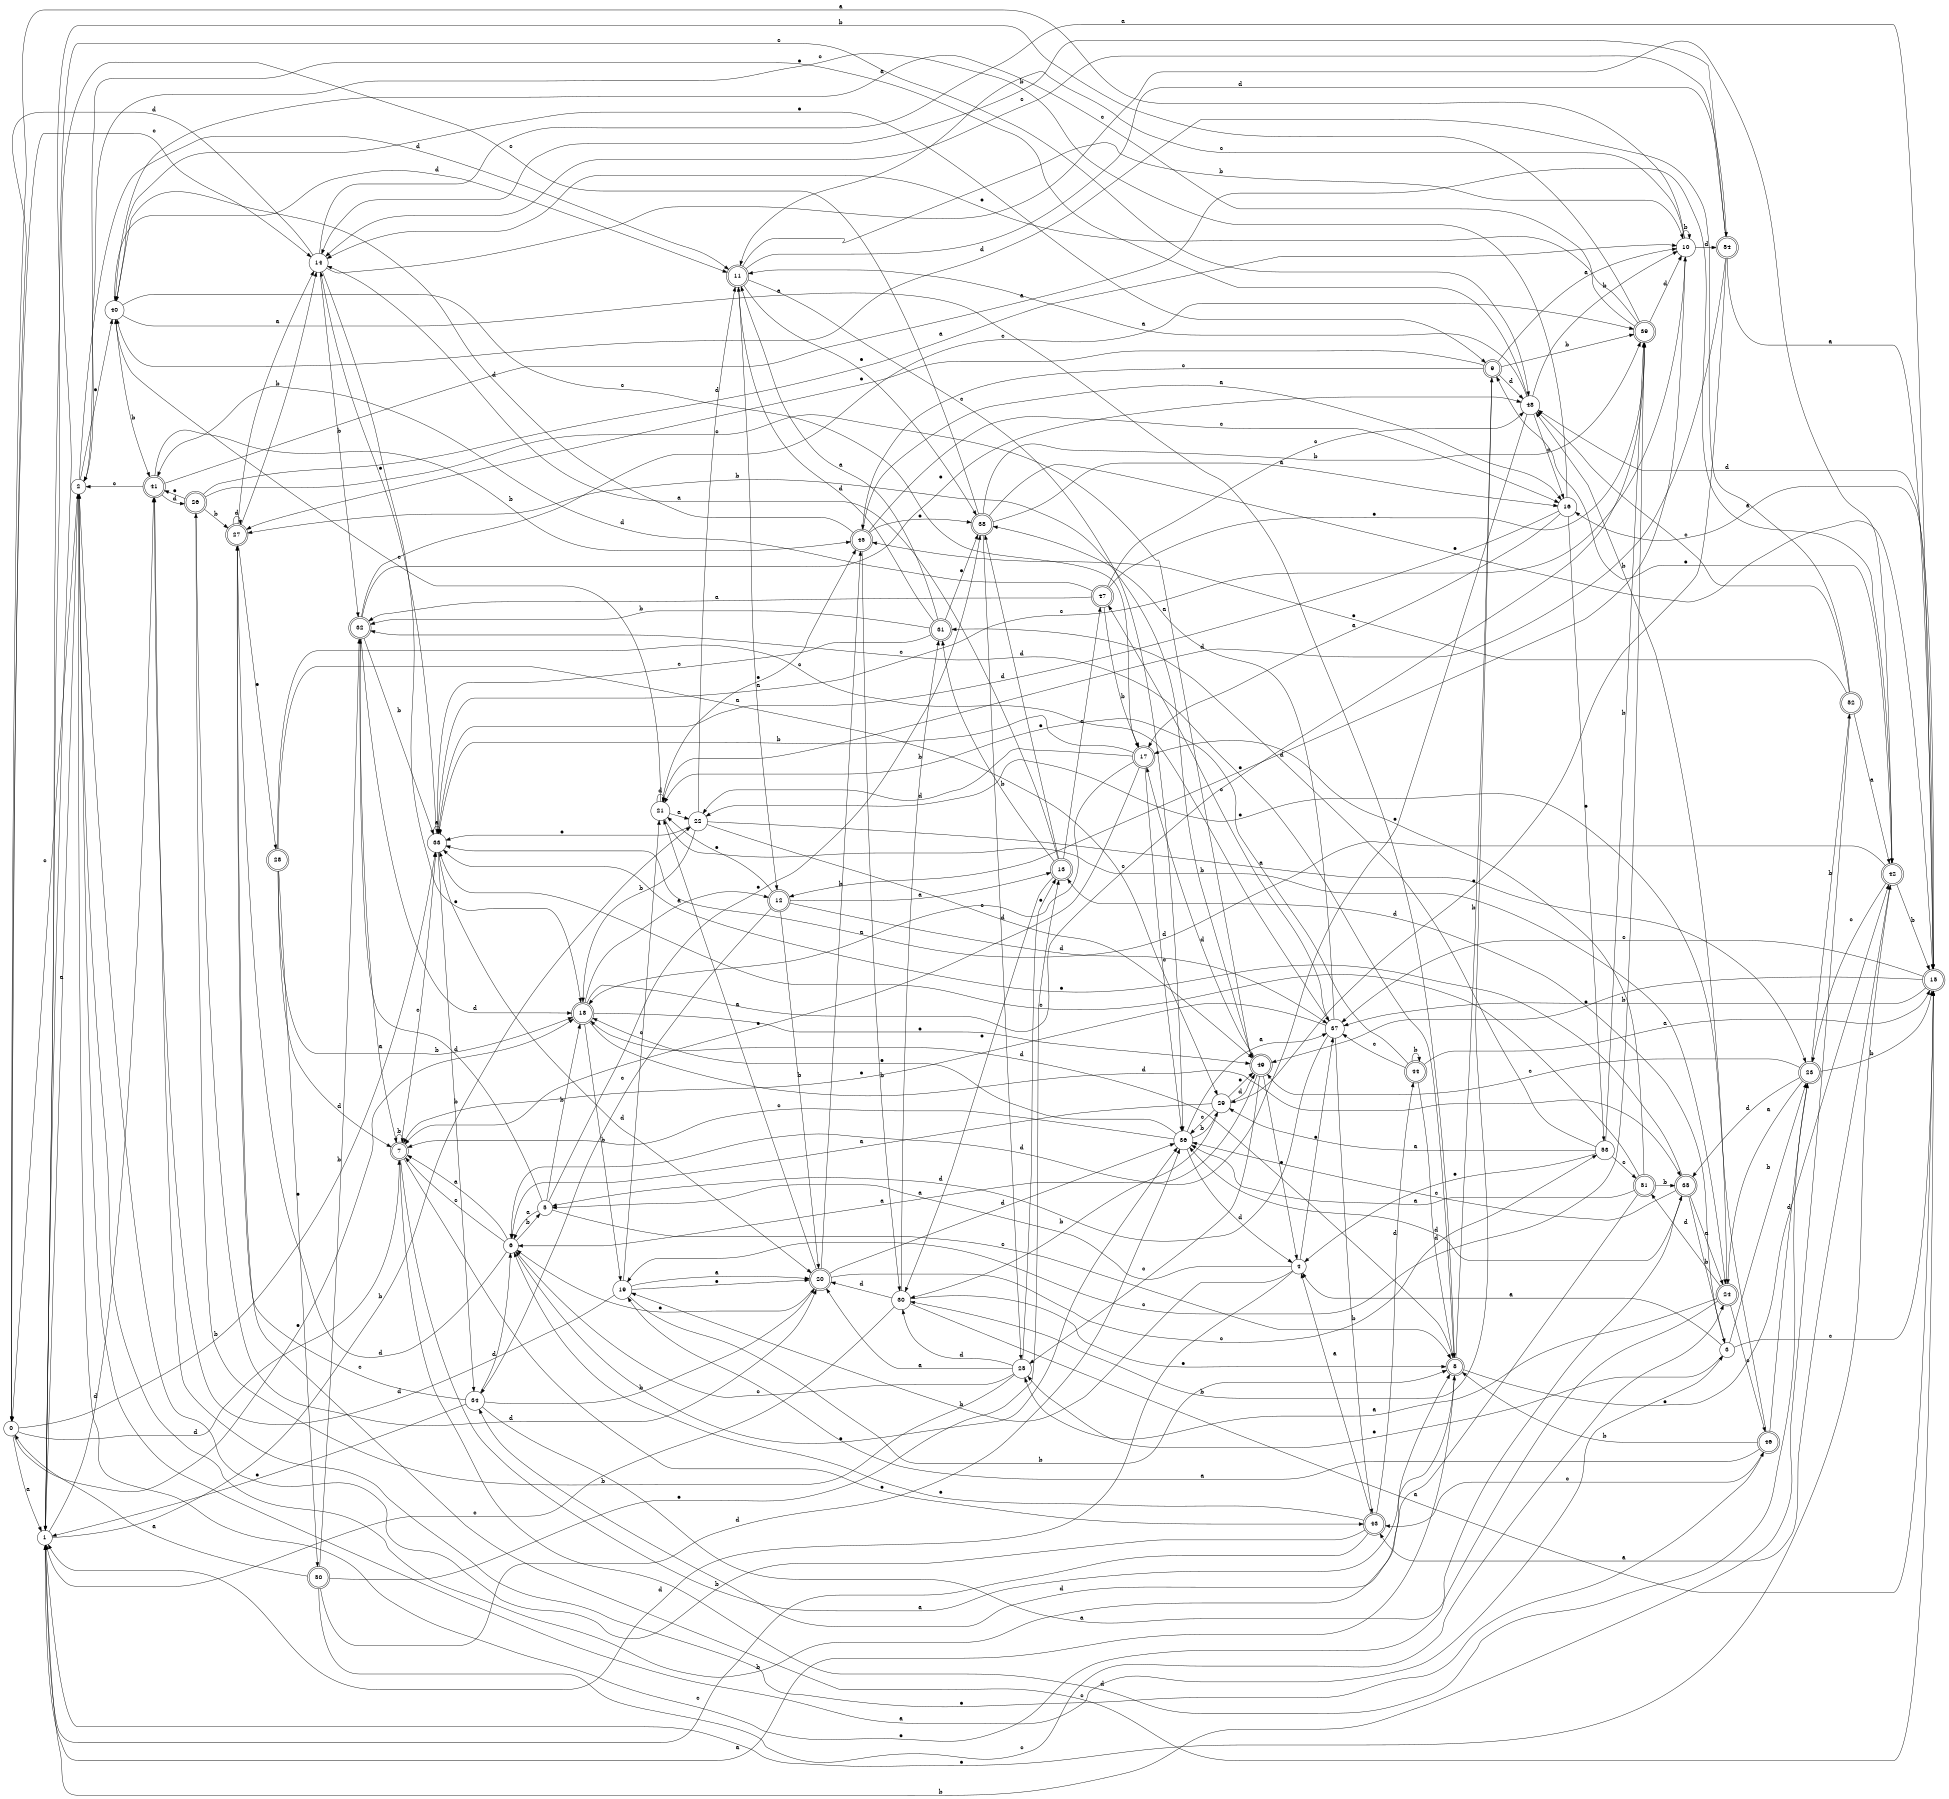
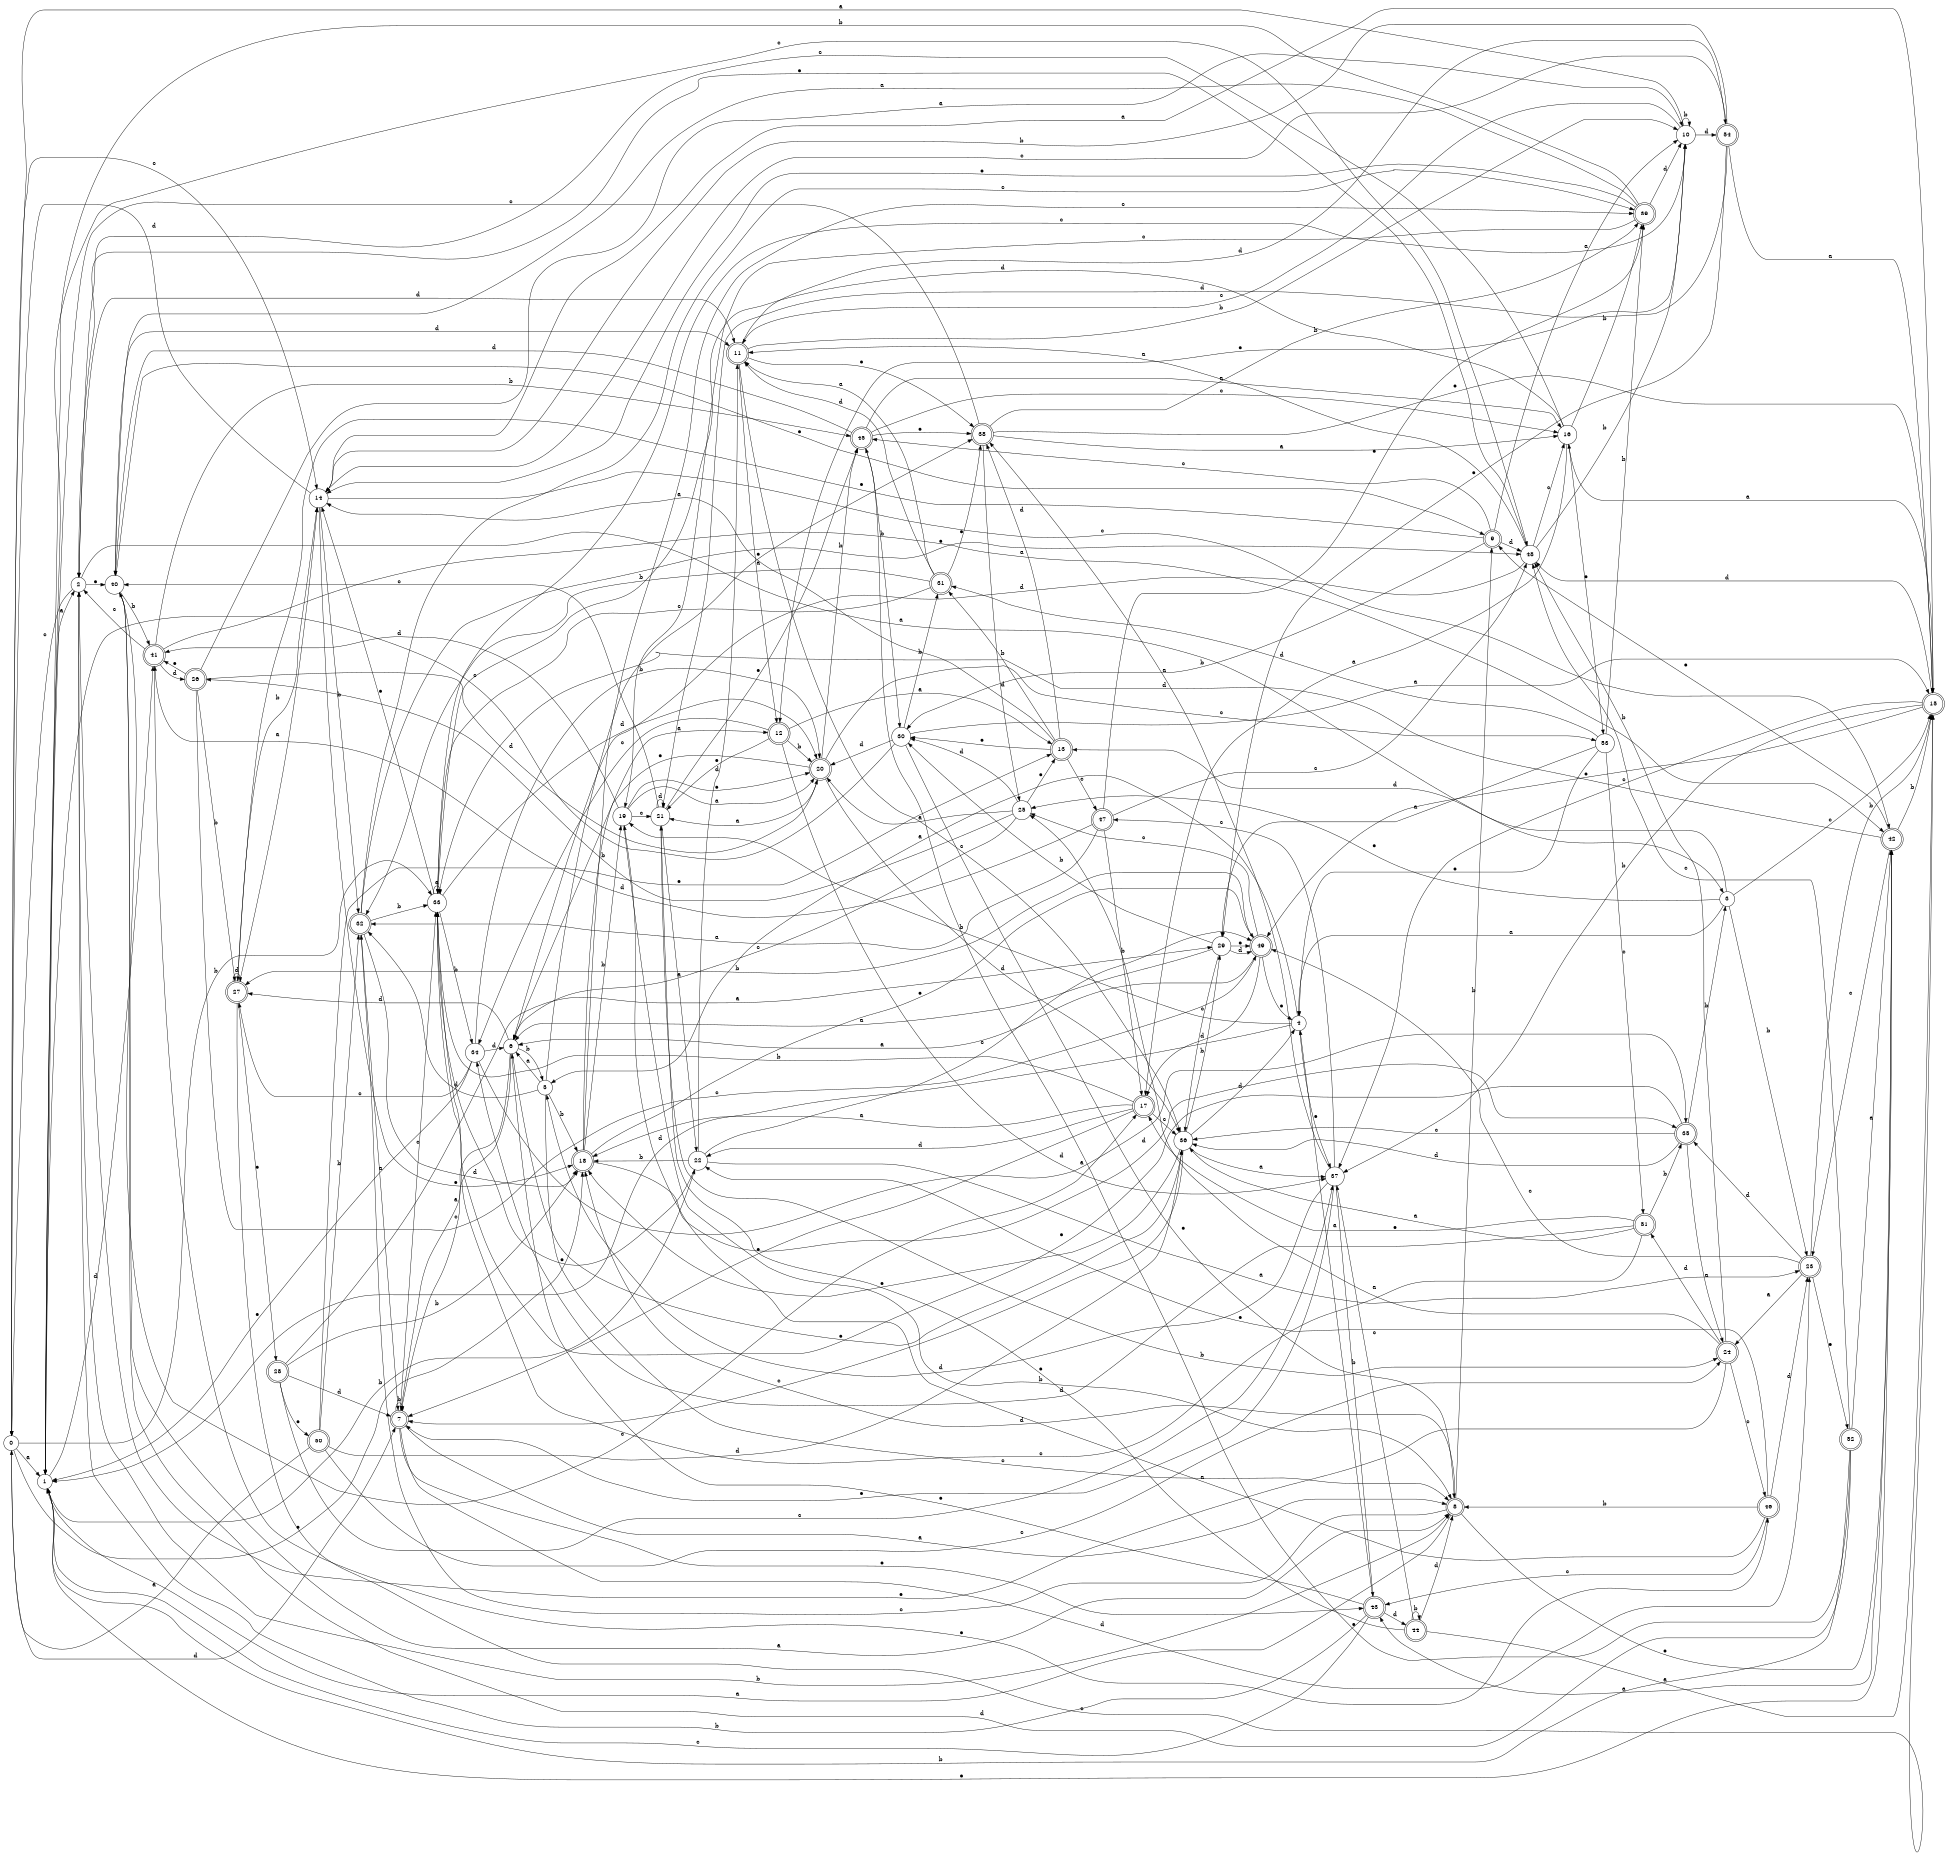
(1566, 351) -> (1612, 329)
(1830, 874) -> (1830, 1344)
